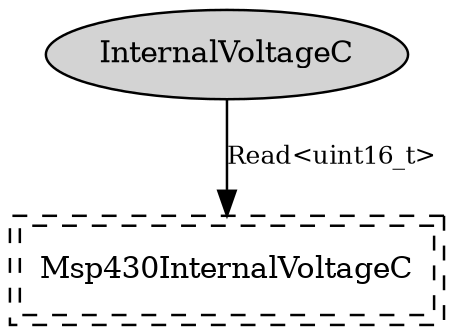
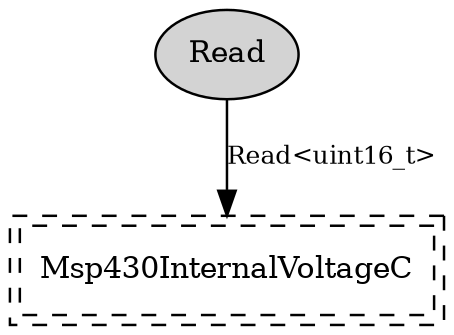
(227, 55) -> (227, 55)
